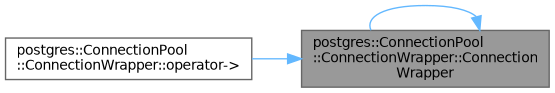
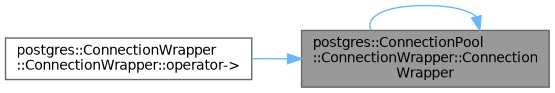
(129, 59) -> (129, 59)
